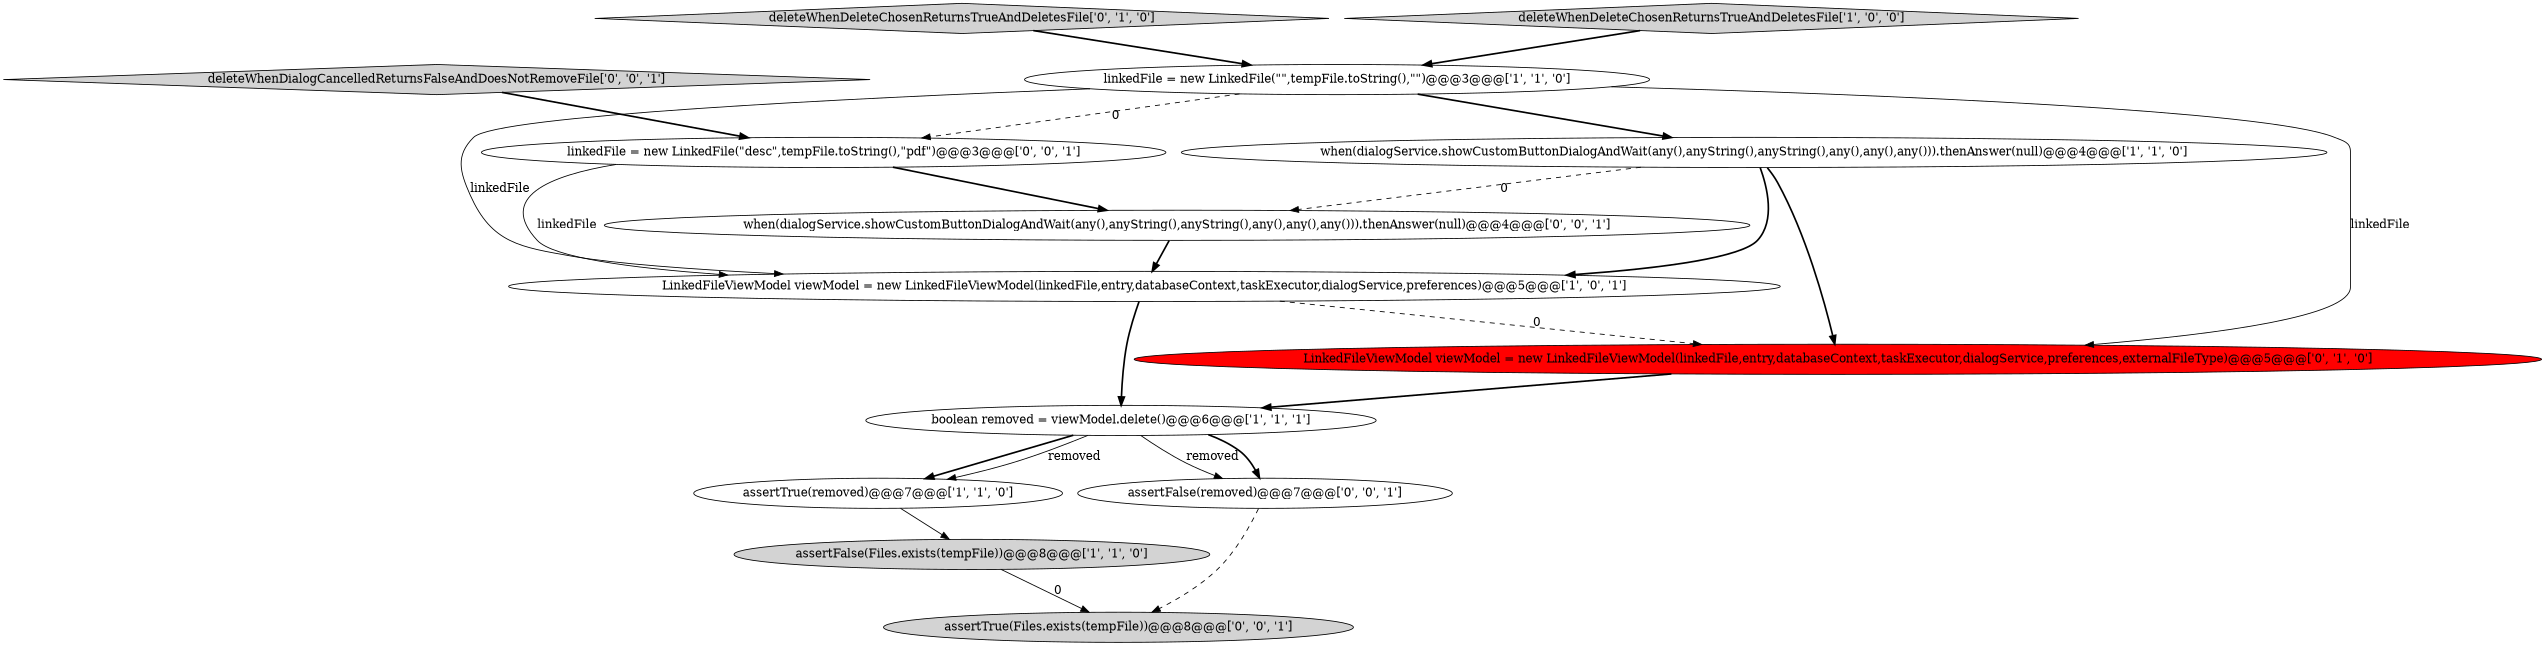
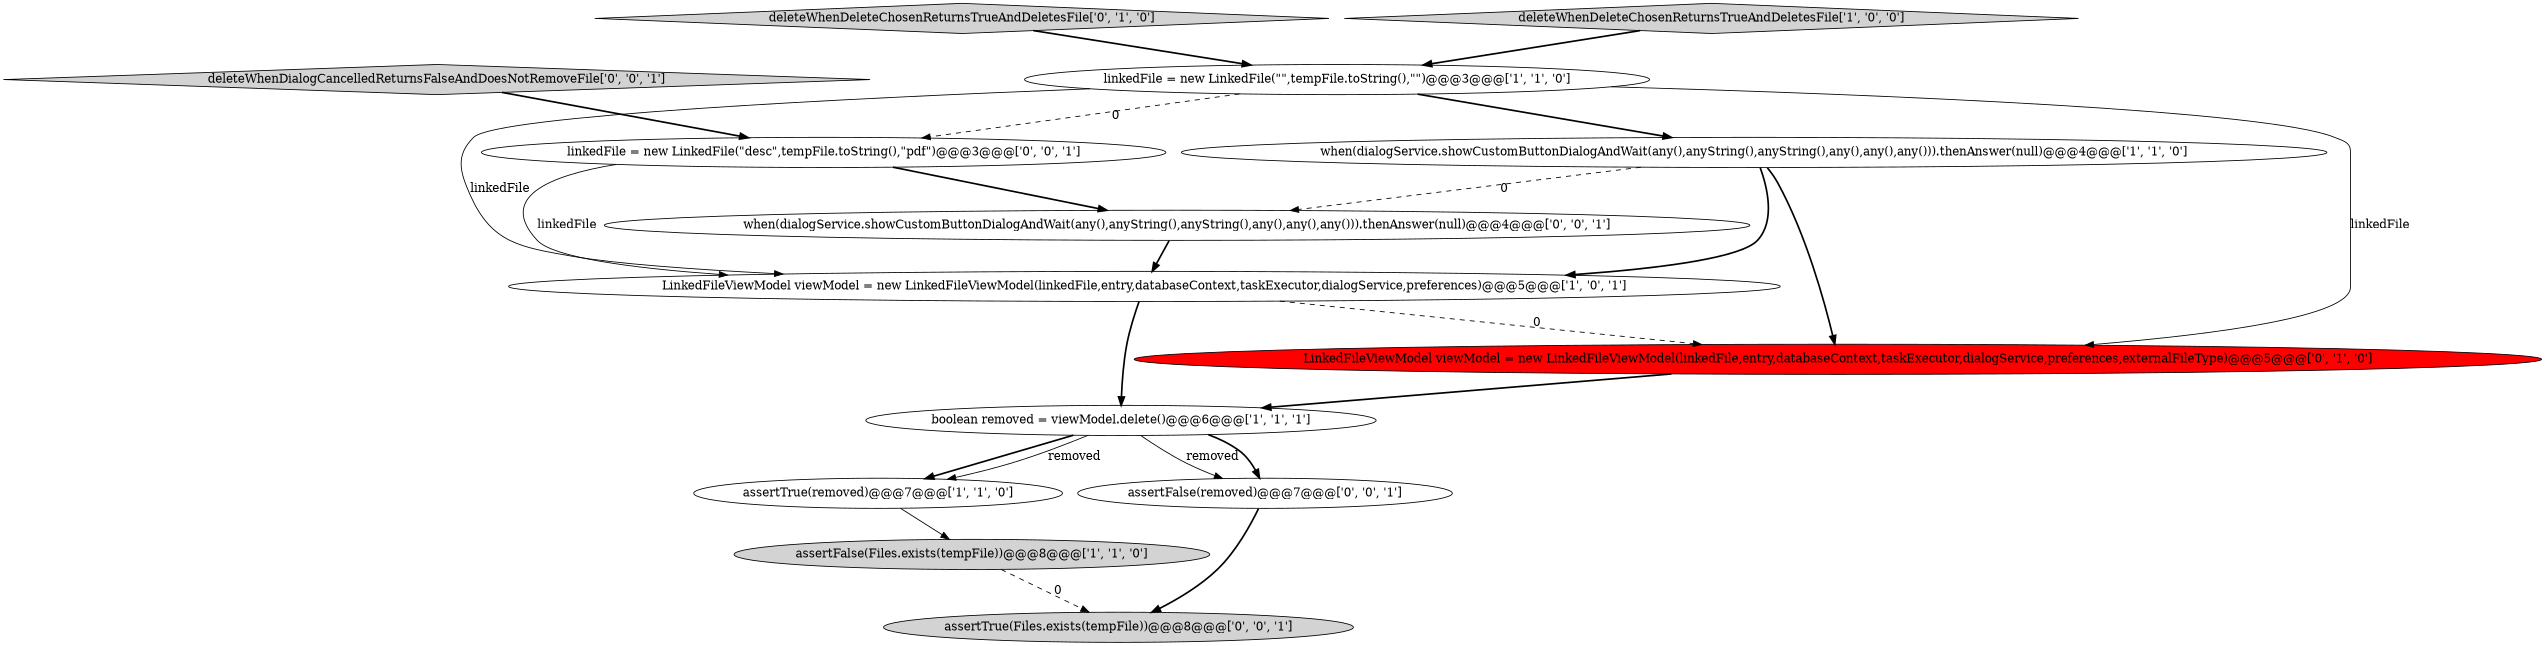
(1219, 568) -> (1219, 568)
(1041, 589) -> (1041, 589)
